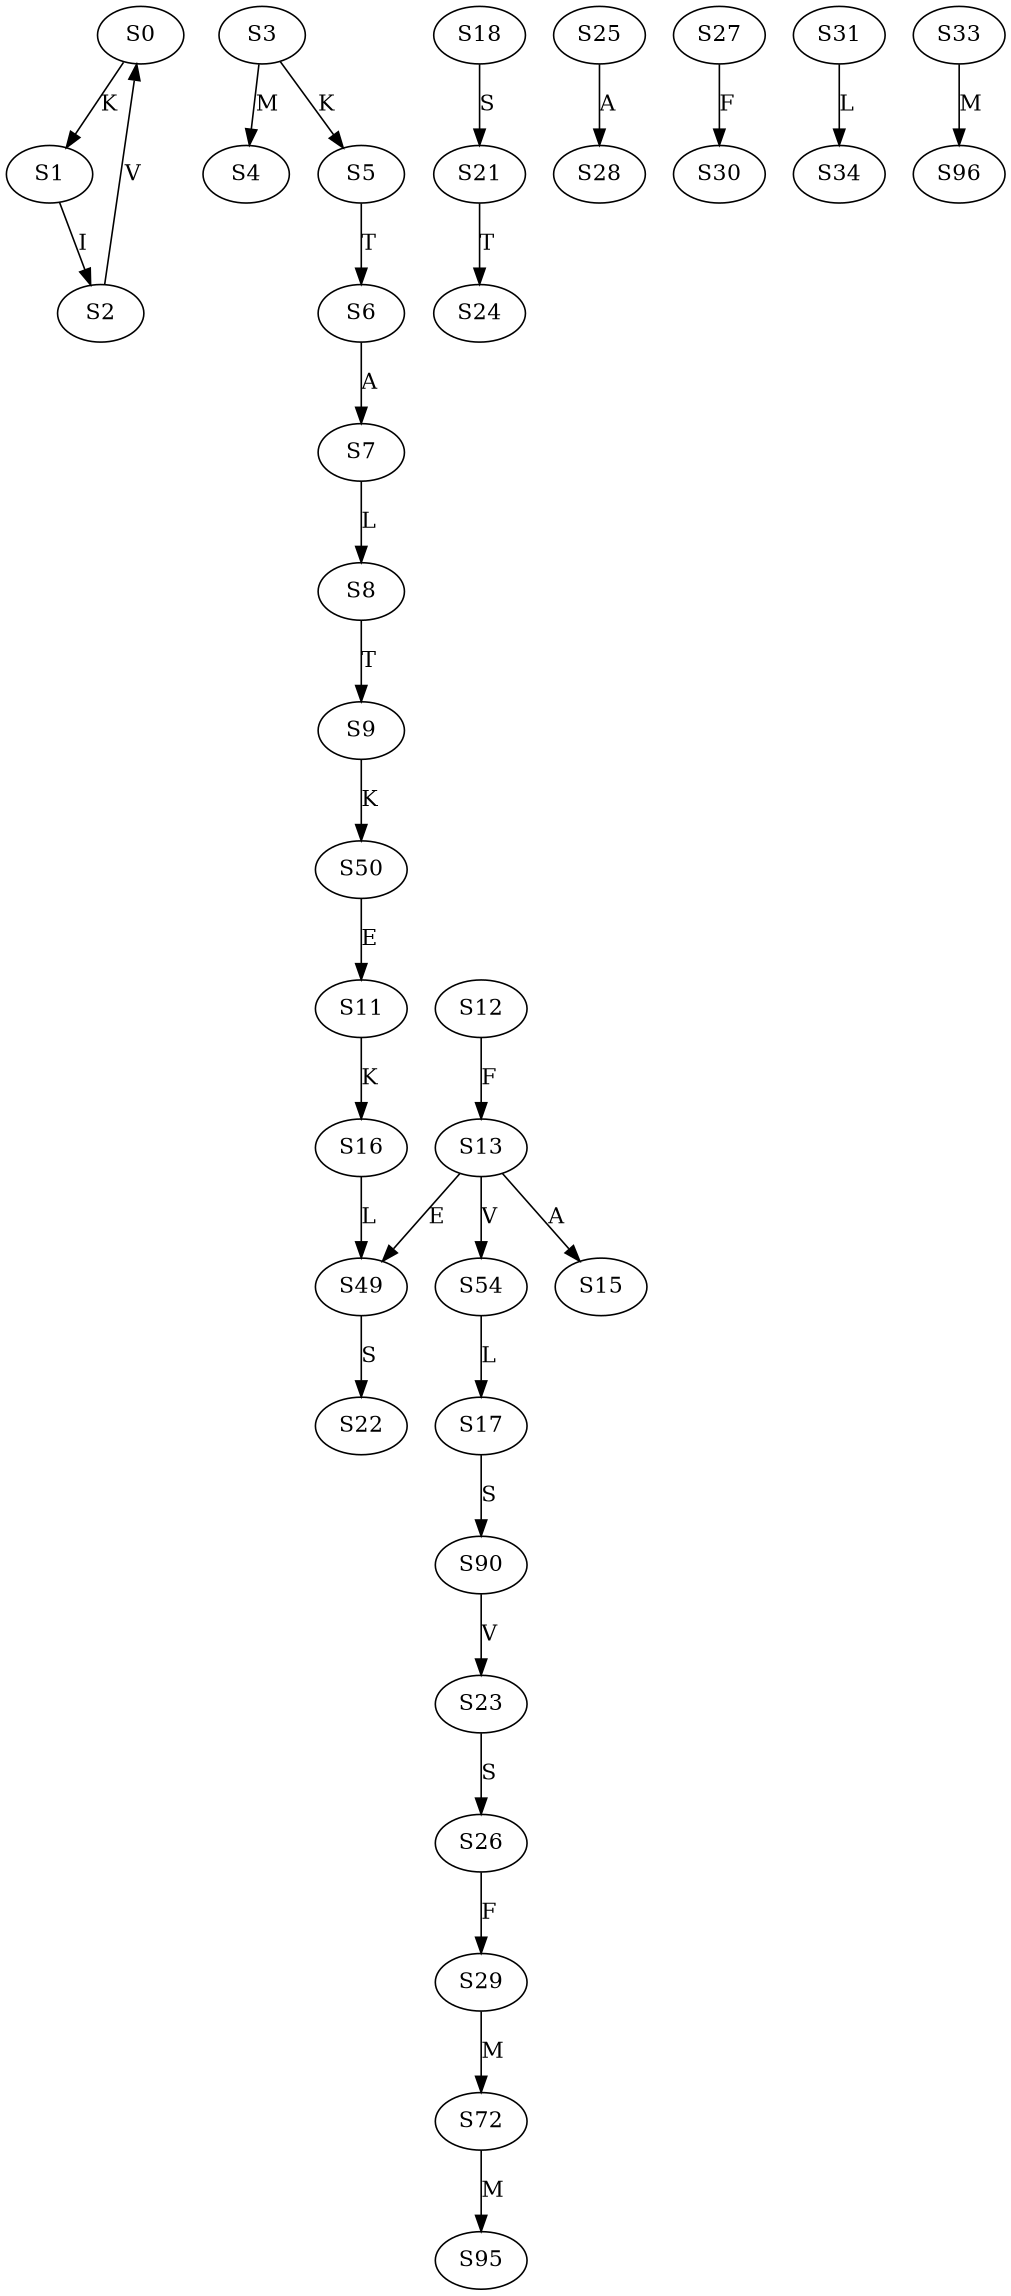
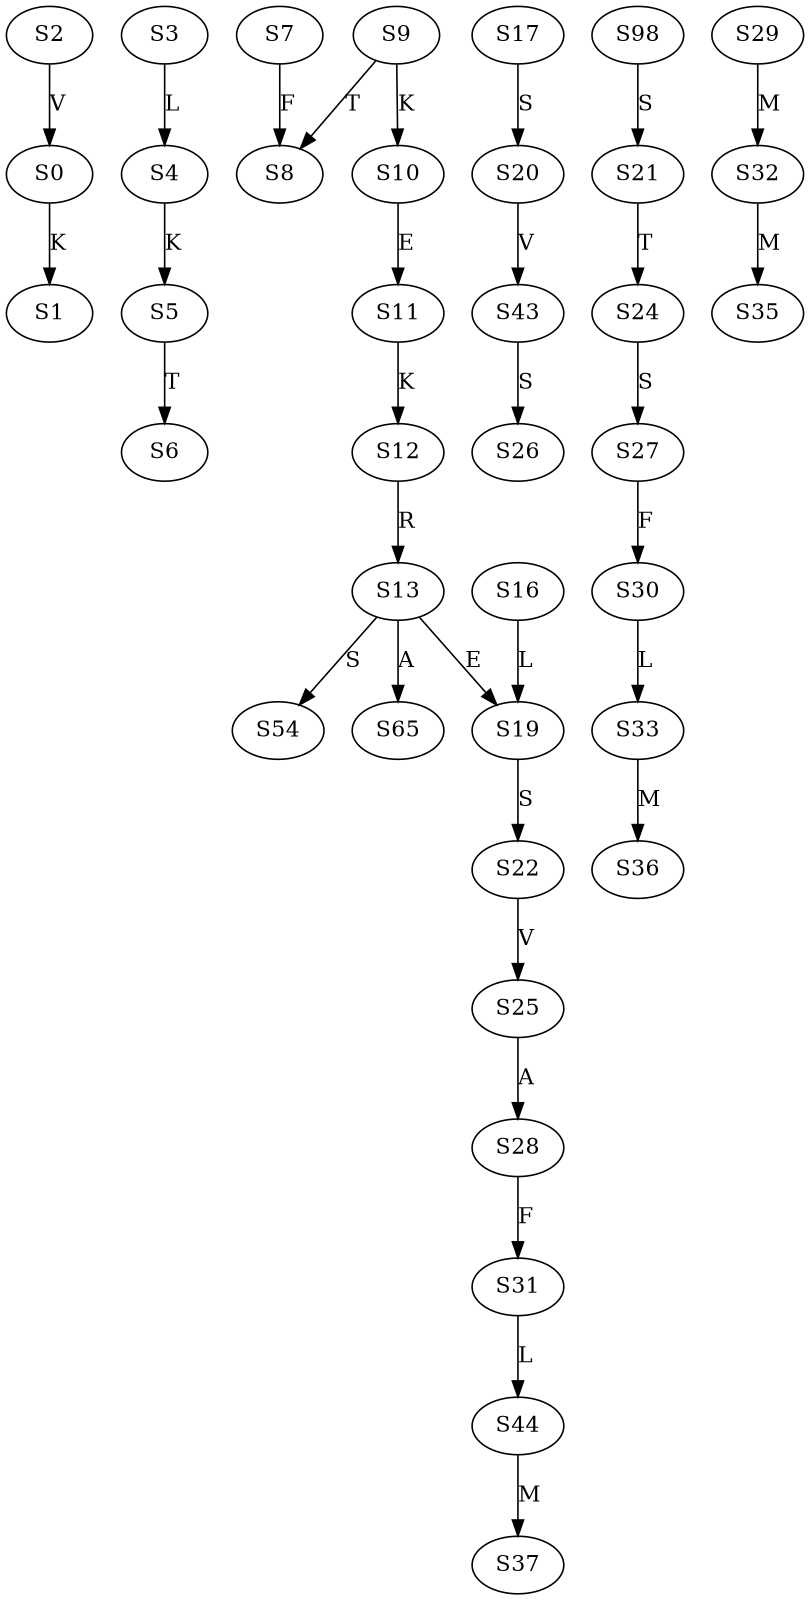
(480, 35) -> (638, 35)
(307, 98) -> (165, 236)
(268, 105) -> (173, 105)
(839, 174) -> (518, 1426)
(959, 174) -> (638, 870)
(72, 236) -> none
(361, 375) -> none
none -> (638, 375)
(369, 522) -> (288, 105)
(361, 653) -> (343, 99)
none -> (638, 653)
(361, 870) -> (398, 174)
none -> (518, 931)
(361, 1070) -> (398, 375)
(489, 1078) -> (407, 522)
none -> (518, 1209)
(489, 1217) -> (353, 661)
(361, 1287) -> (518, 731)
(601, 1287) -> (398, 731)
(481, 1348) -> none
(481, 1565) -> (518, 174)
none -> (518, 1565)
(481, 1704) -> (518, 313)
(481, 1905) -> none
(481, 2121) -> (758, 174)
(481, 2260) -> (758, 313)
